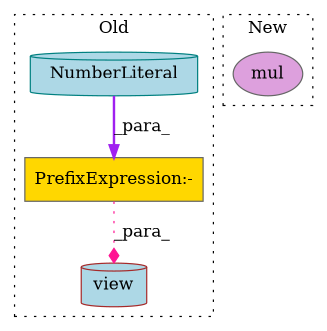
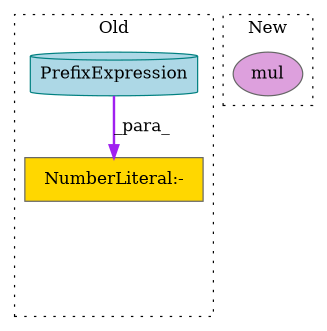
(114, 74) -> (114, 74)
(114, 179) -> (114, 179)
(114, 285) -> none
